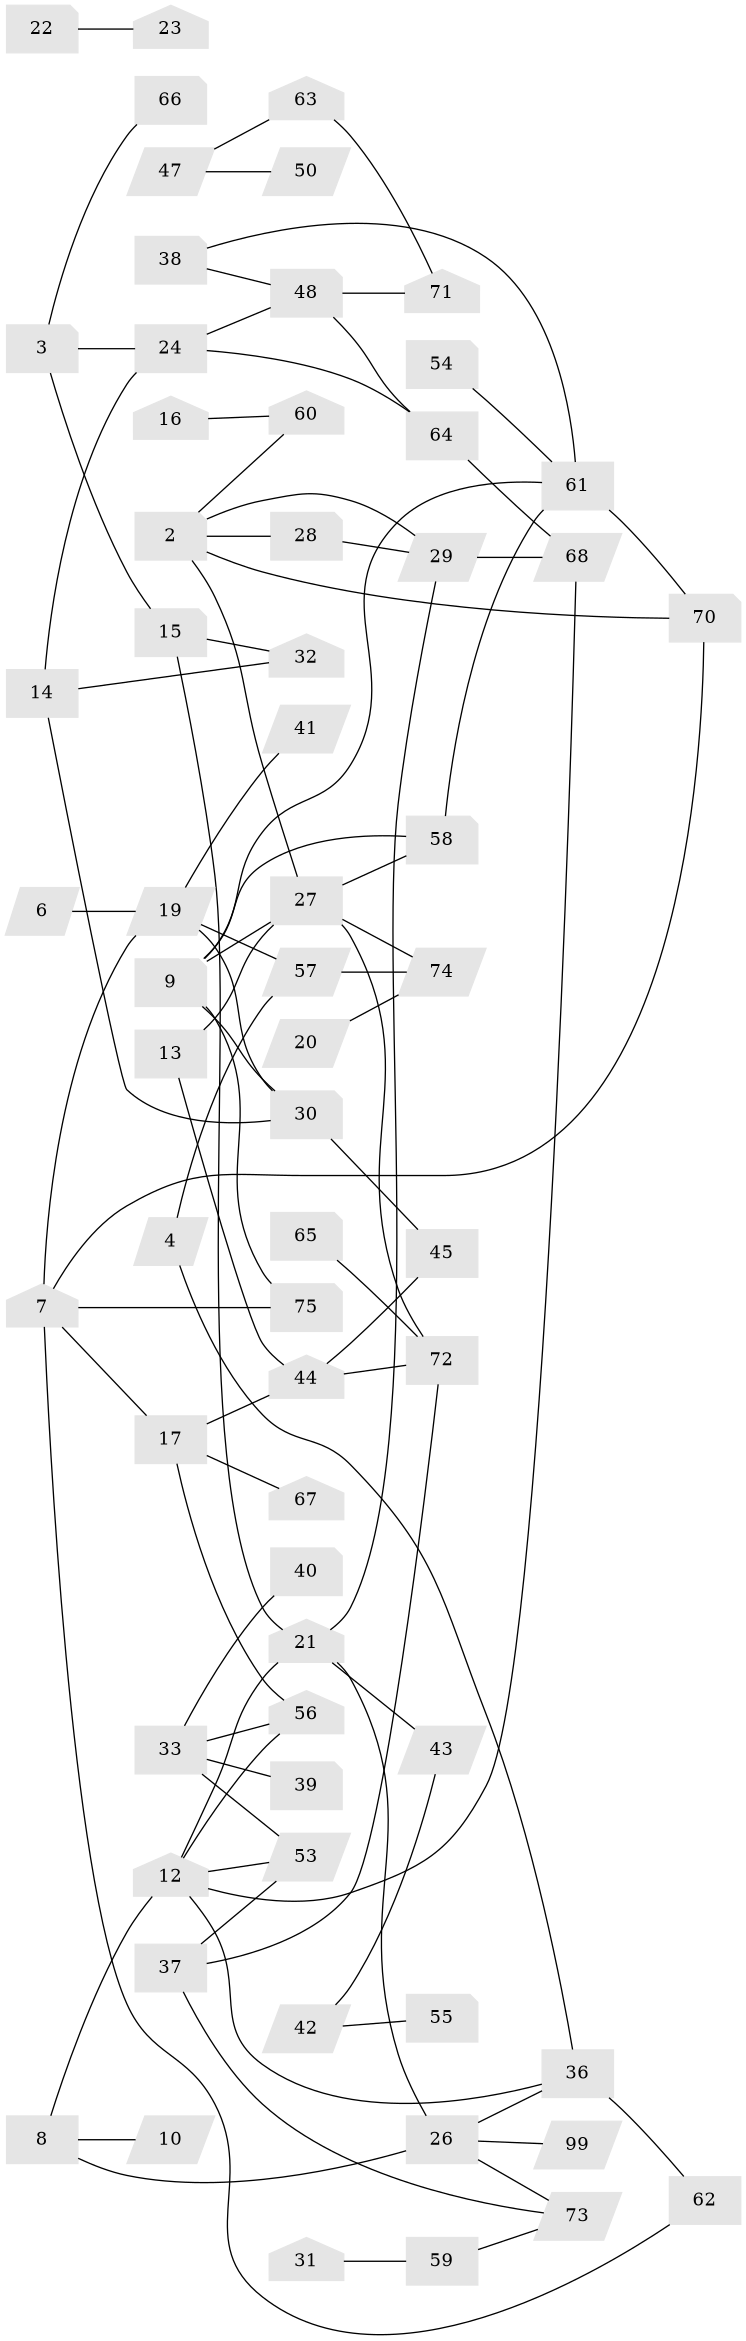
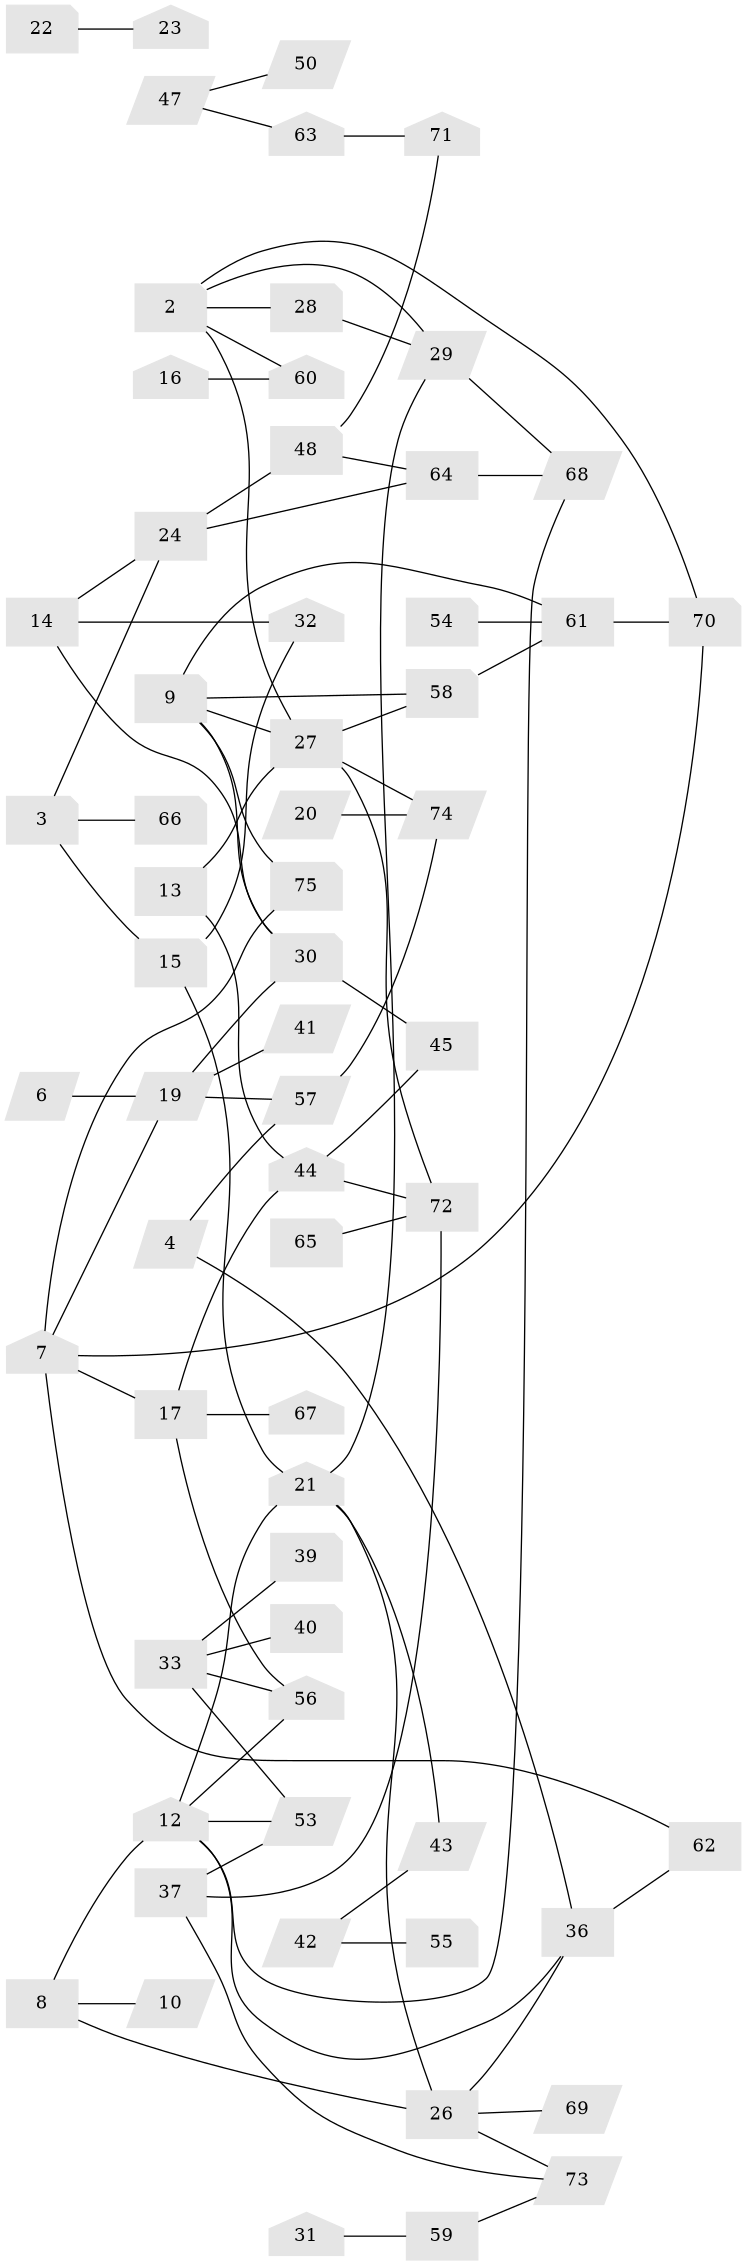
(171, 260) -> none
(578, 2145) -> (578, 2109)
